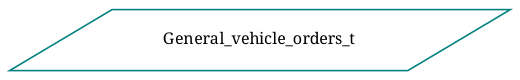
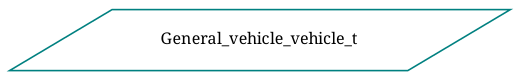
(260, 40) -> (260, 40)
